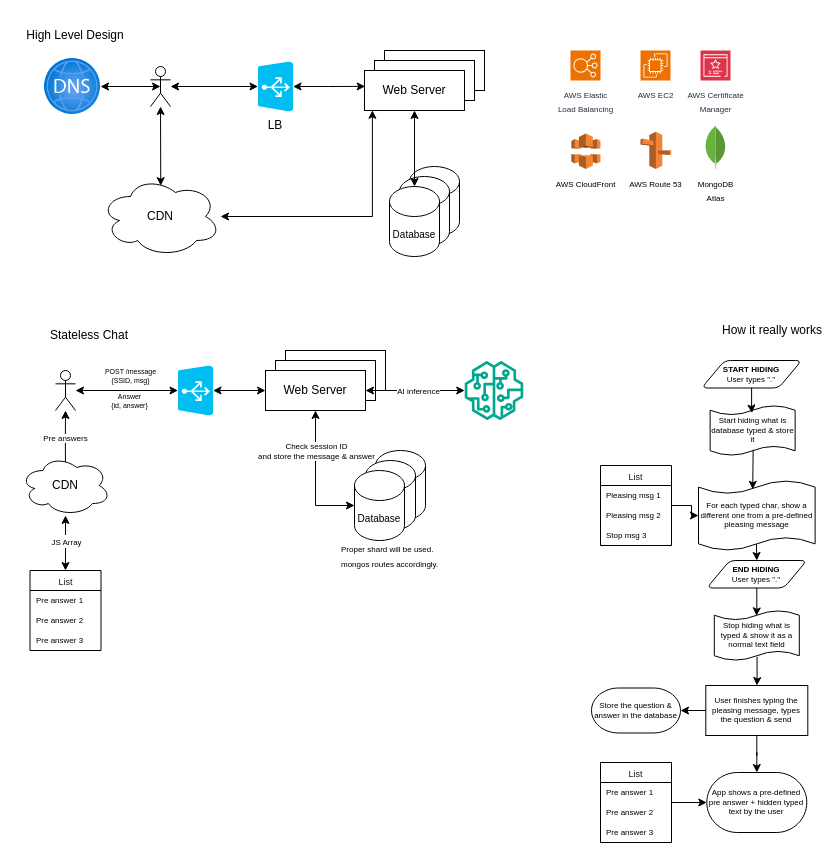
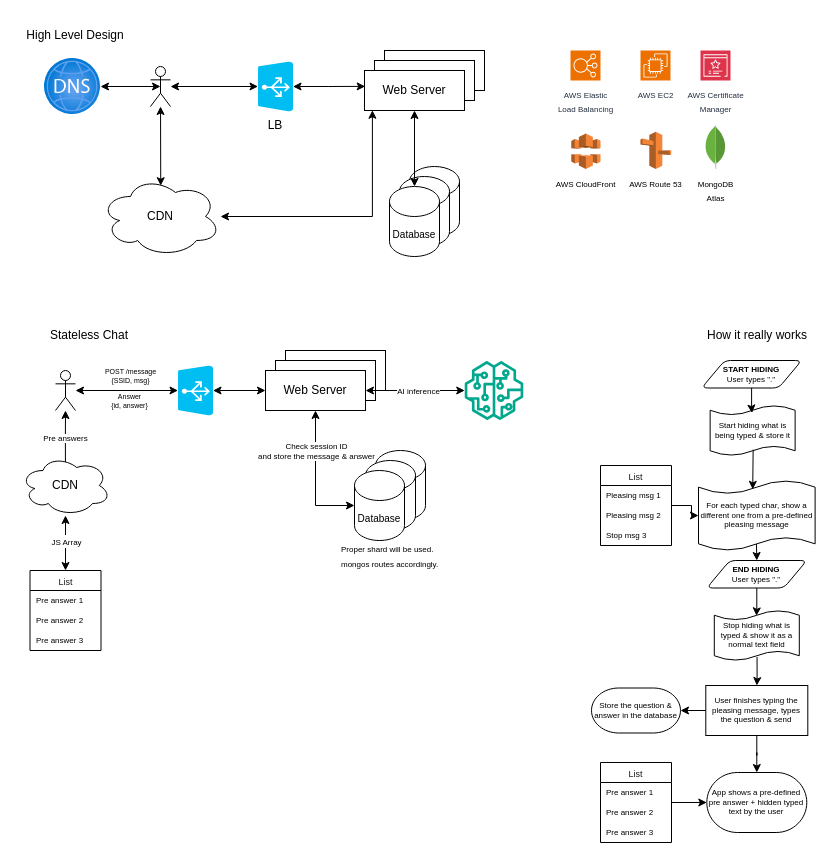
(773, 331) -> (758, 336)
(753, 431) -> (753, 431)
